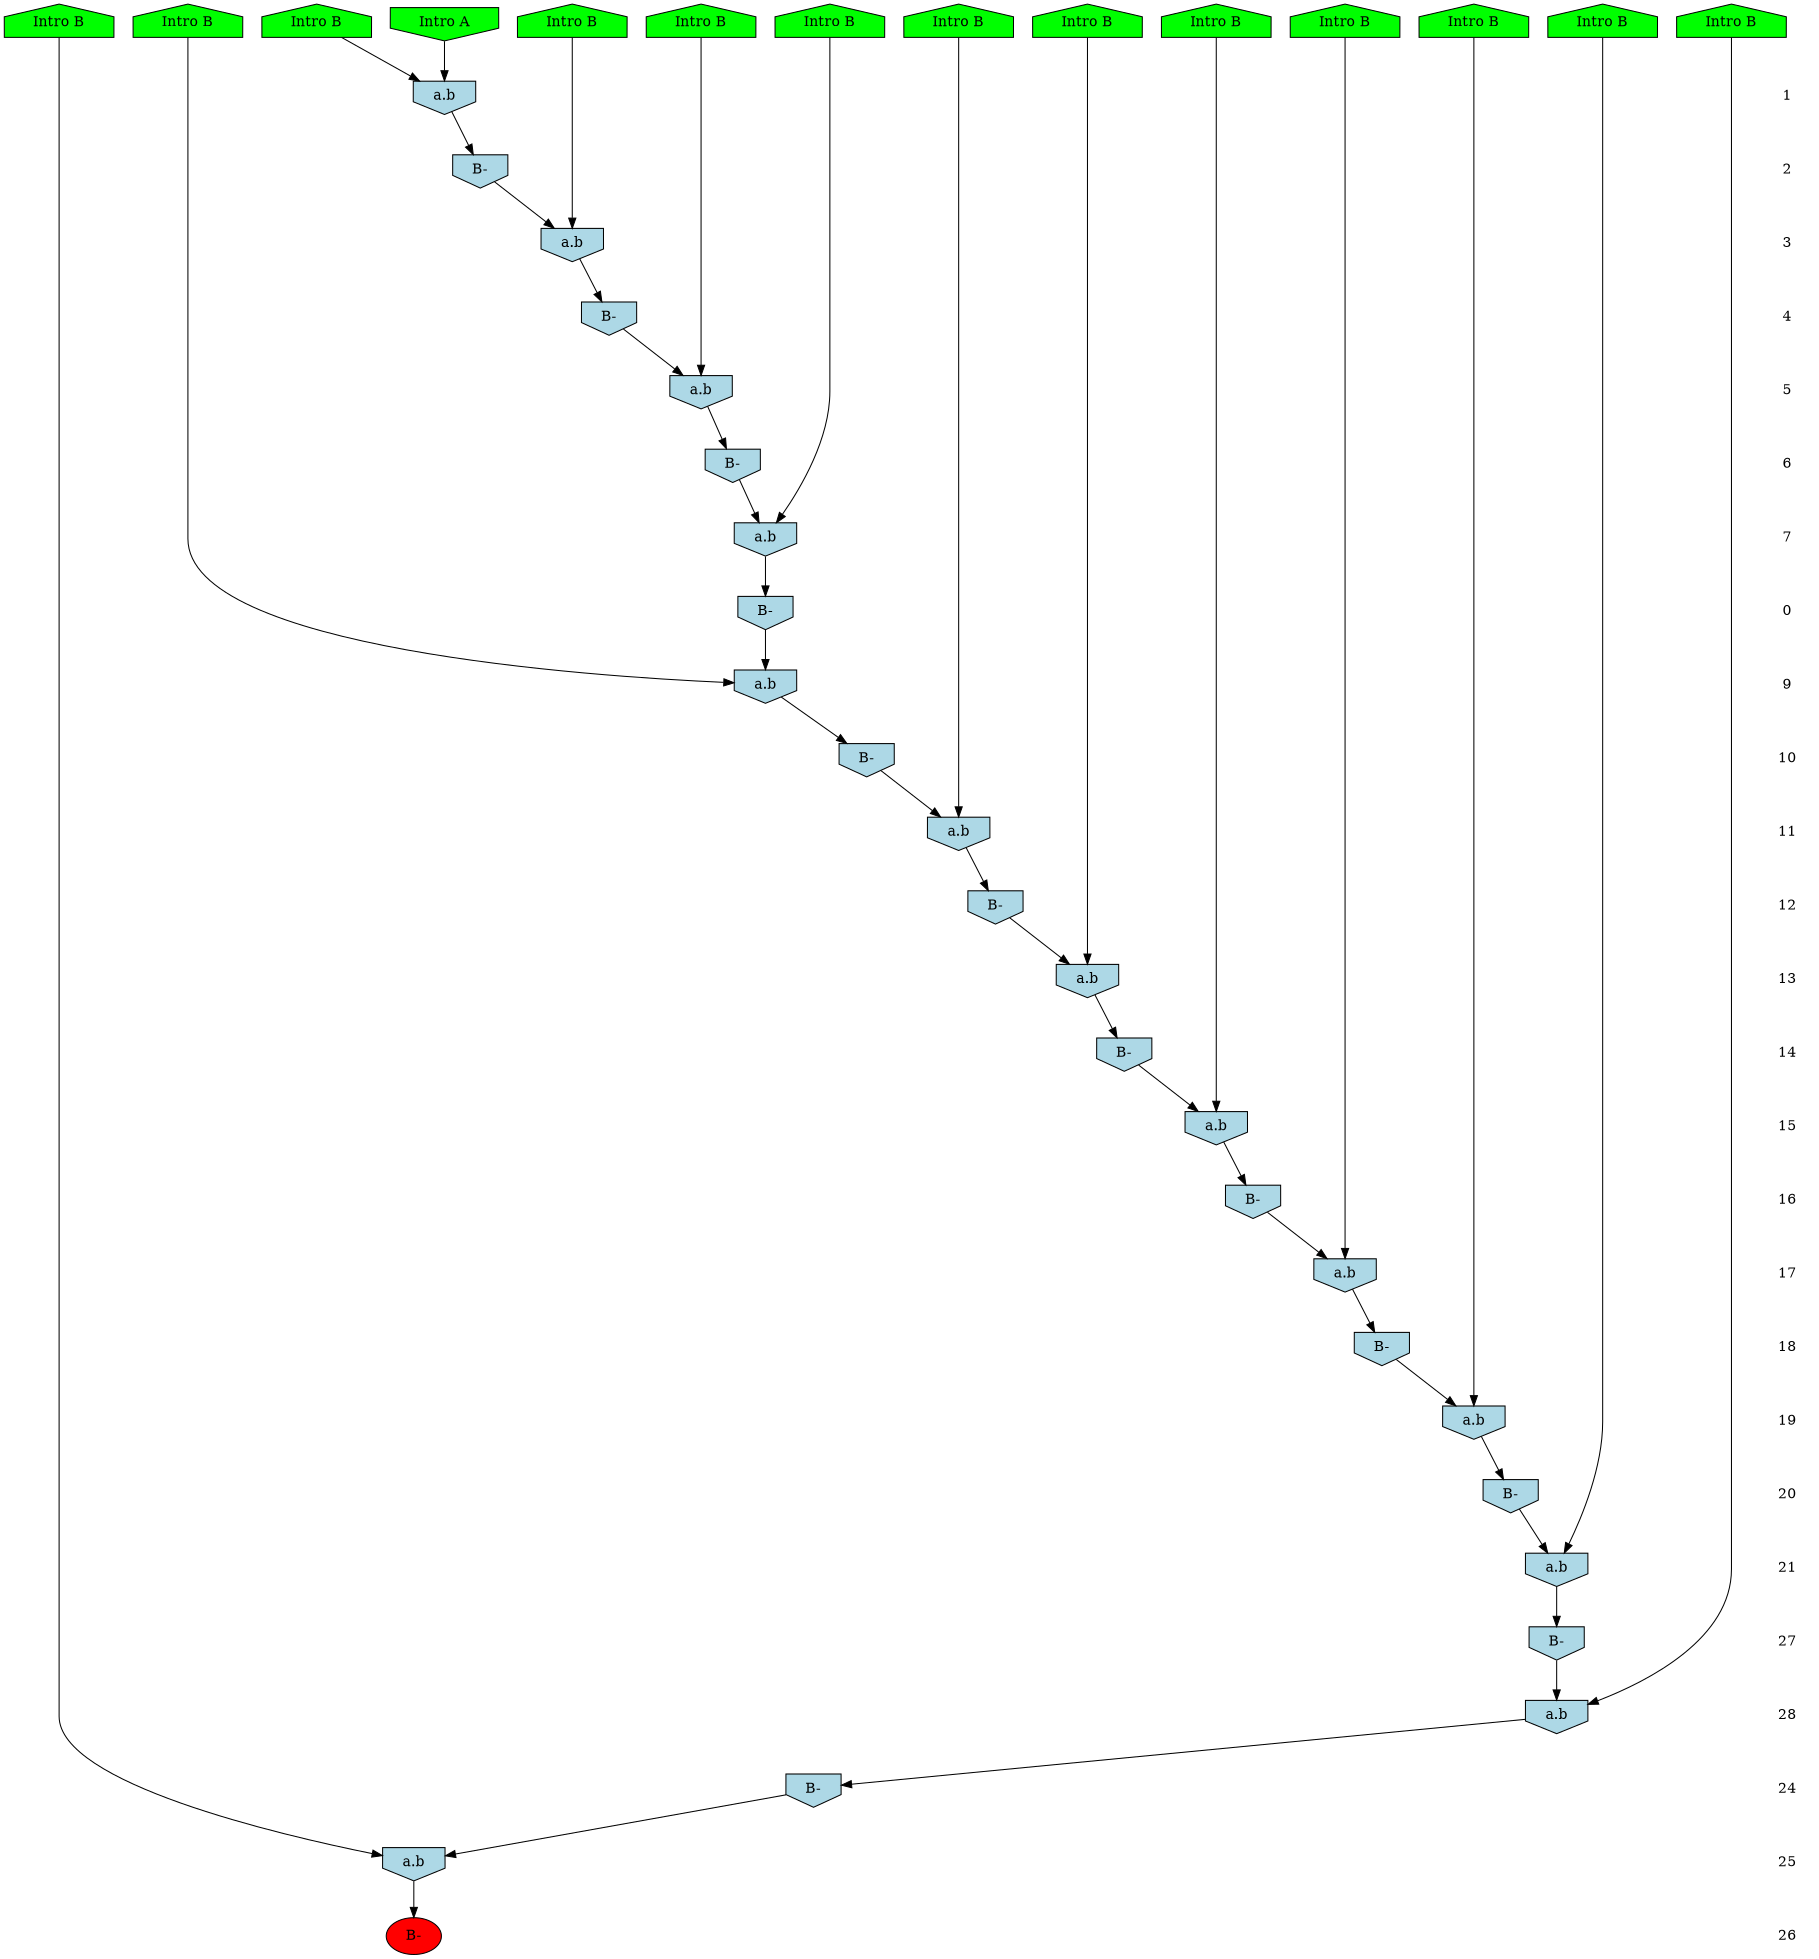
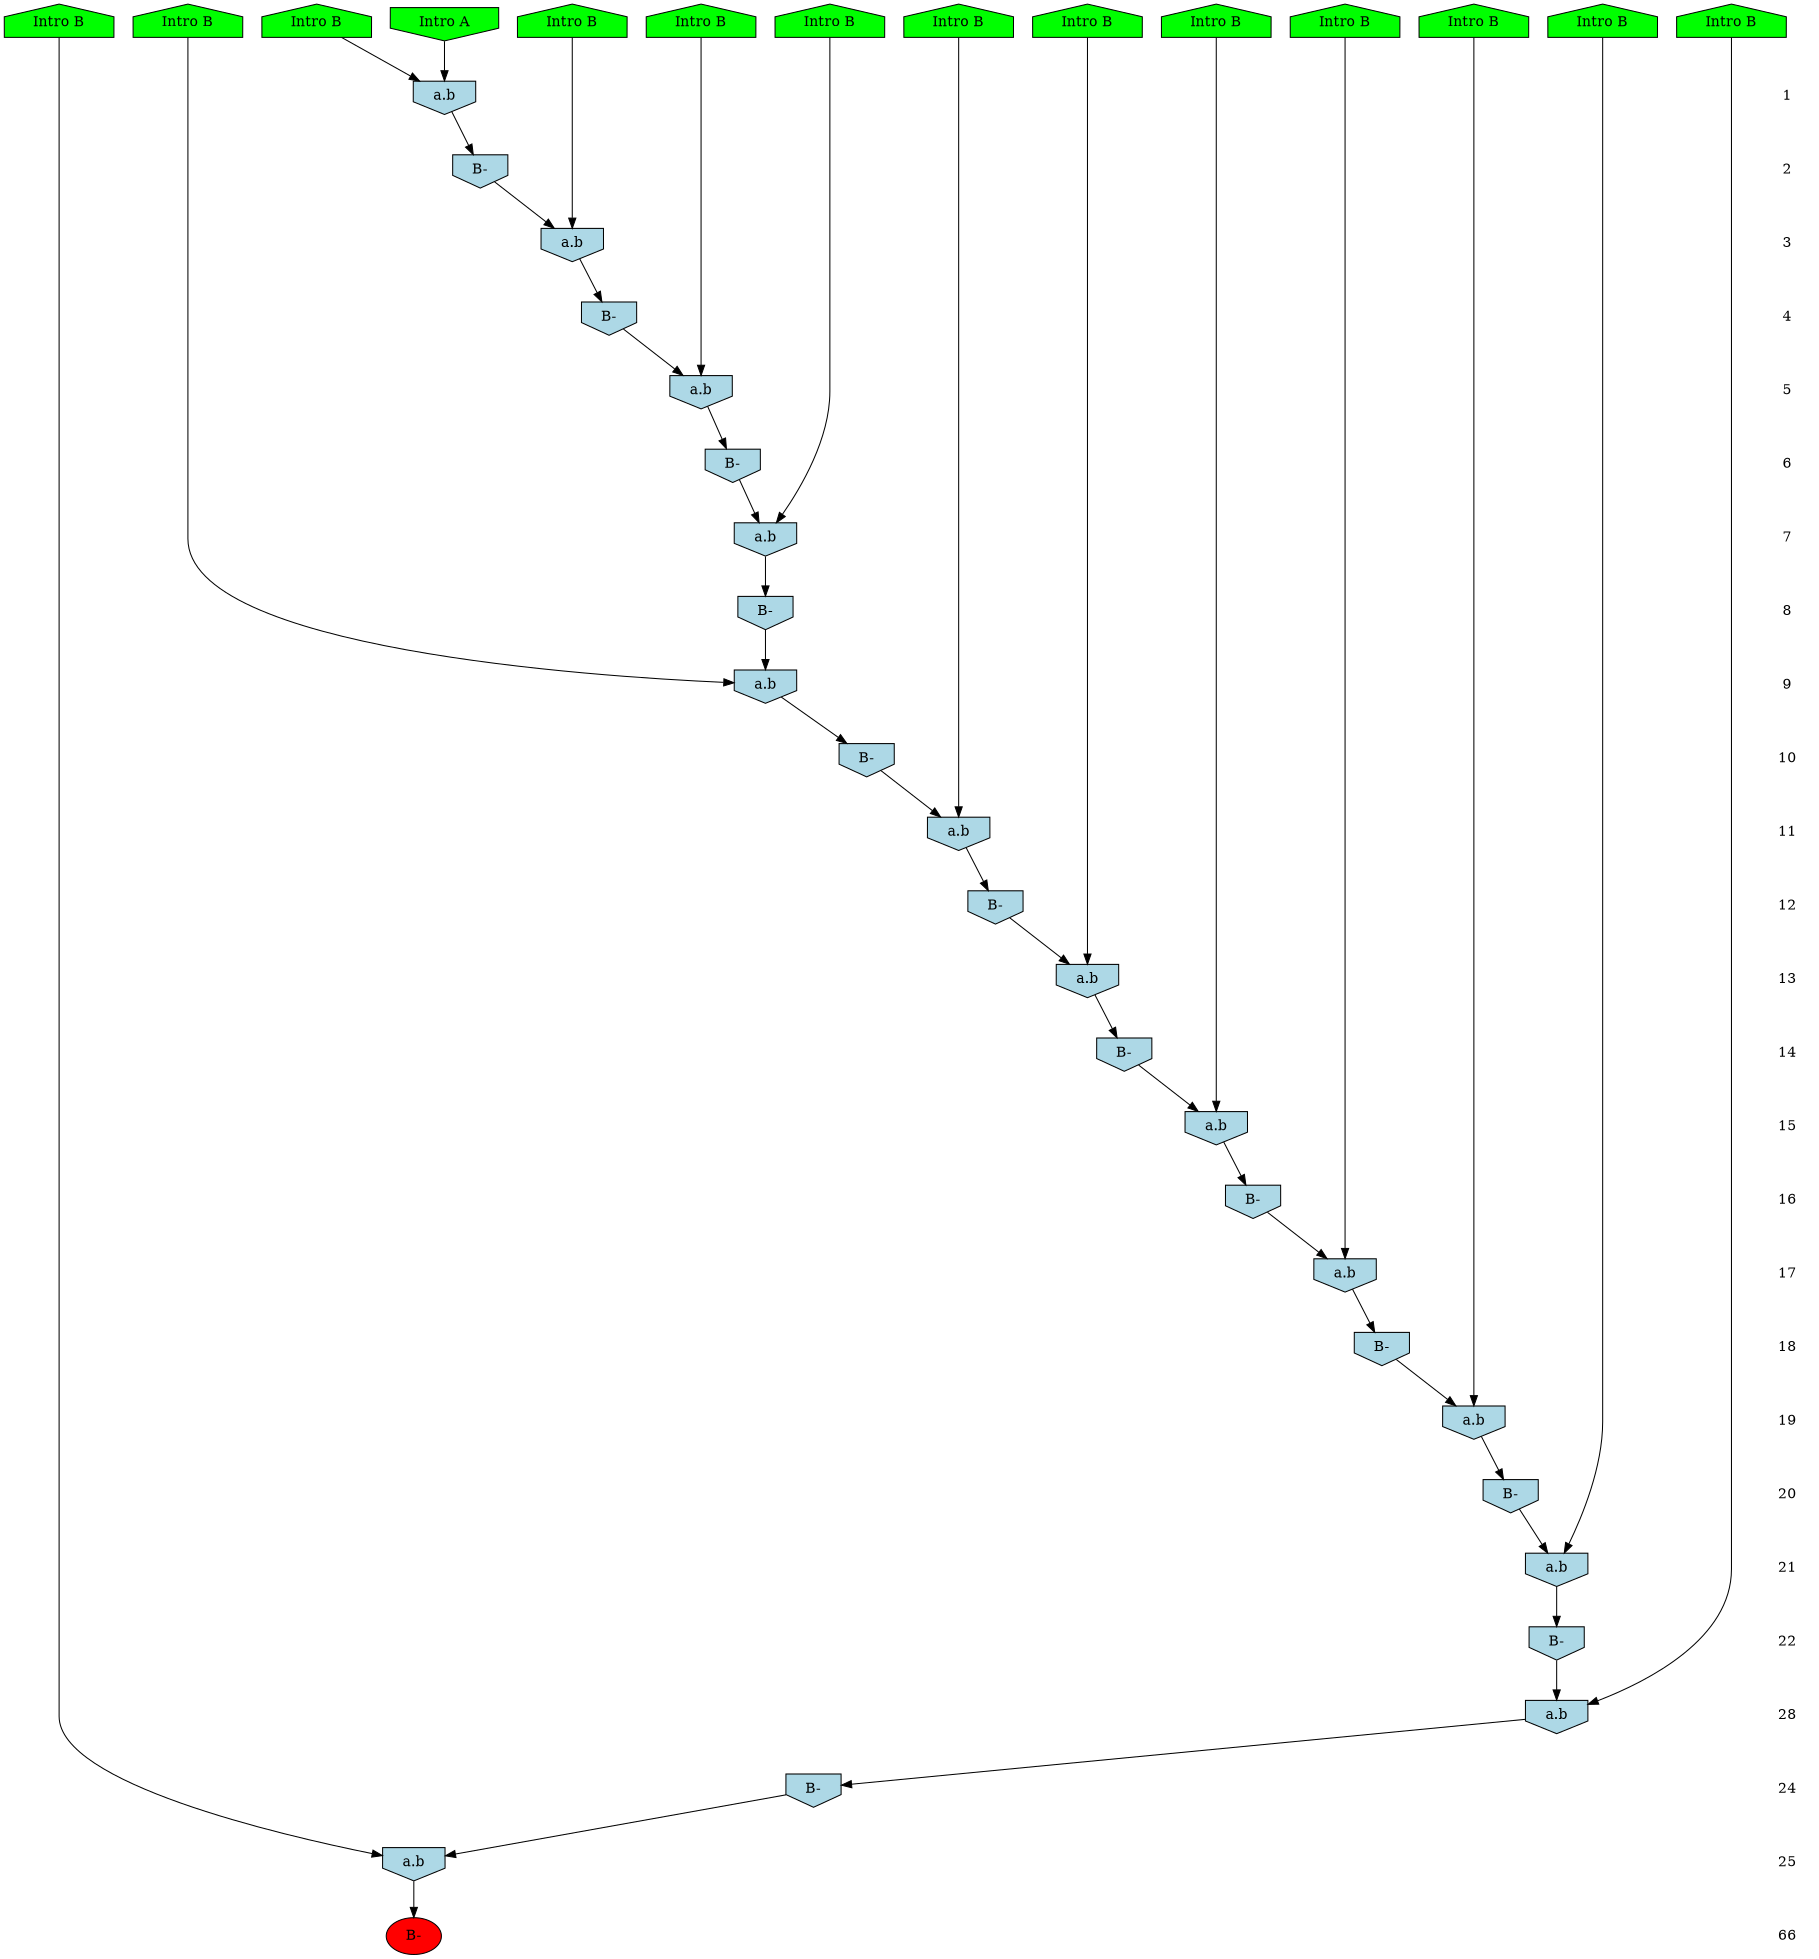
(1788, 611) -> (1788, 611)
(1788, 1642) -> (1788, 1642)
(1788, 1936) -> (1788, 1936)
